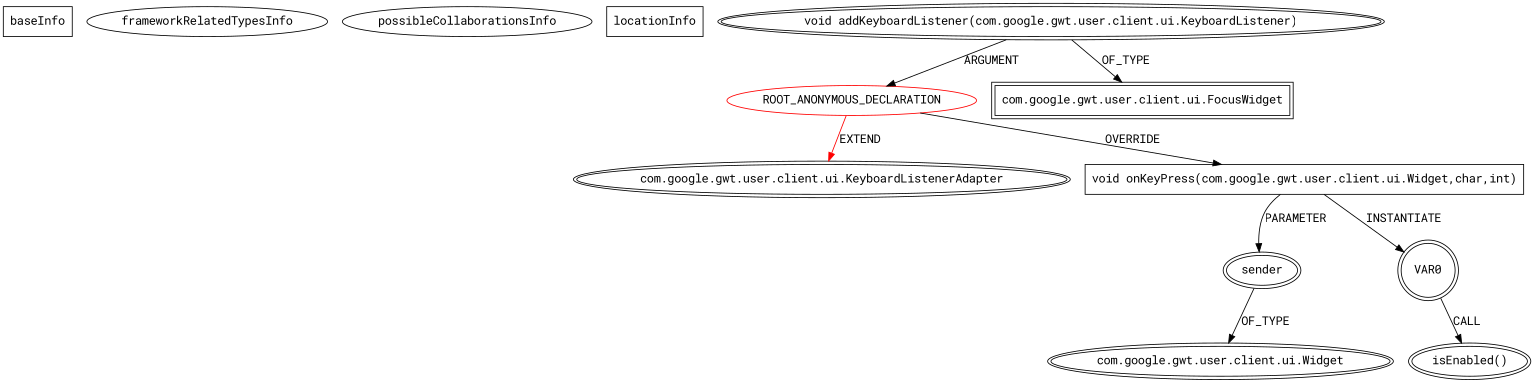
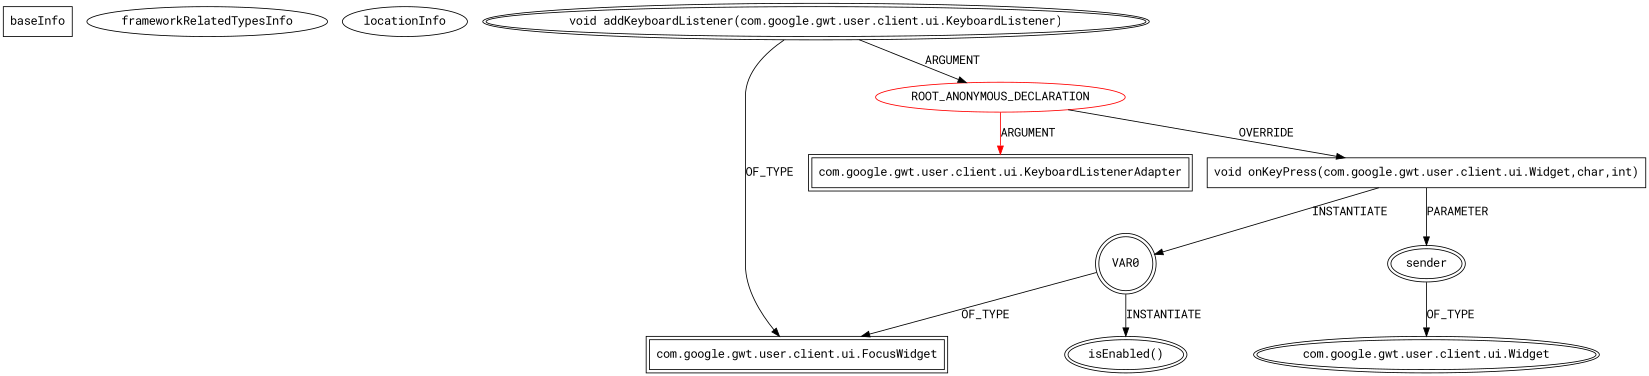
(467, 22) -> none
(655, 22) -> (405, 22)
(860, 140) -> (1028, 133)
(822, 179) -> (1000, 173)
none -> (983, 303)
(1467, 322) -> (1164, 315)
